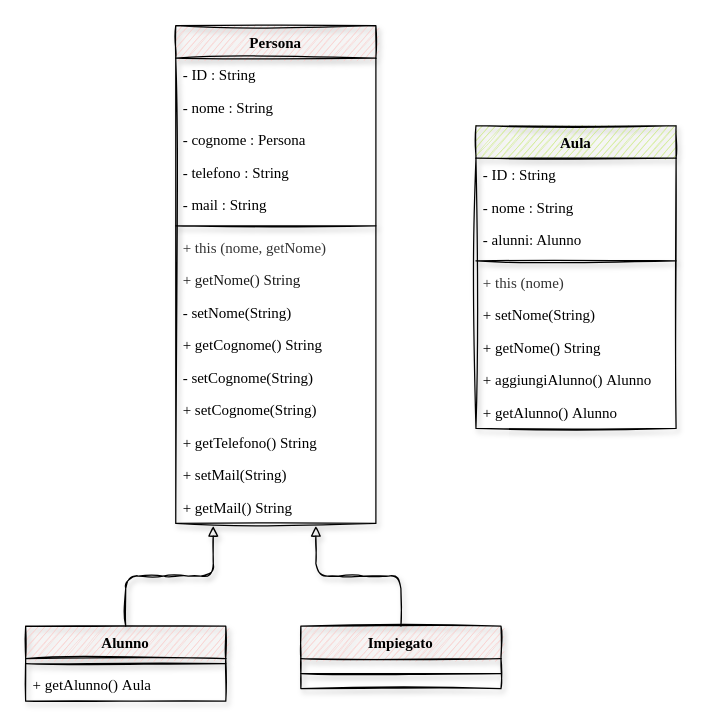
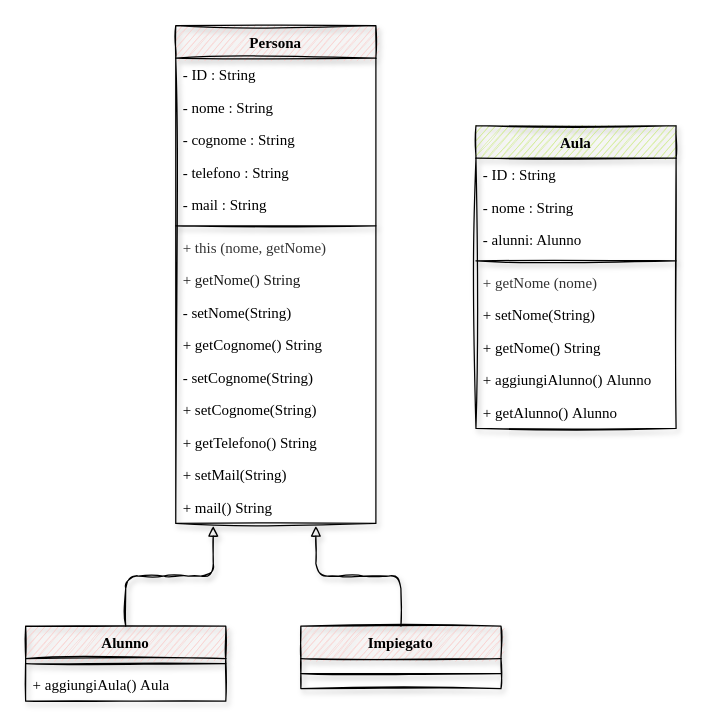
(255, 140) -> (248, 140)
(531, 283) -> (546, 283)
(250, 508) -> (238, 508)
(102, 685) -> (111, 685)
